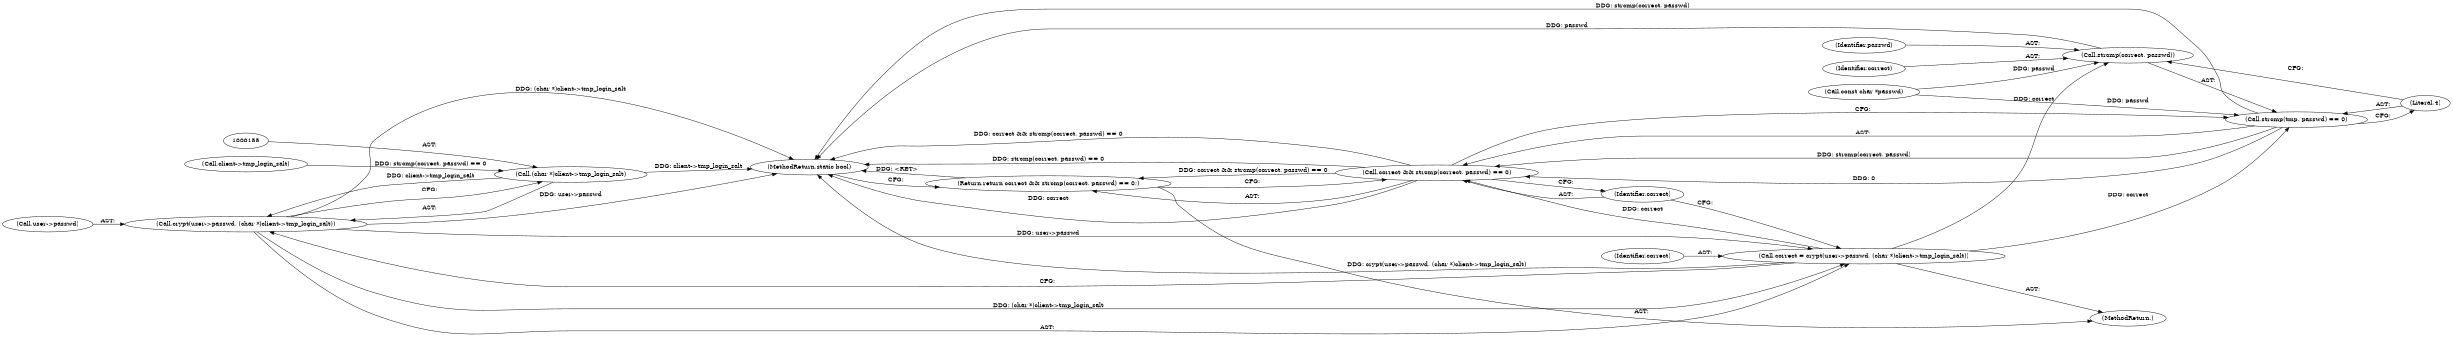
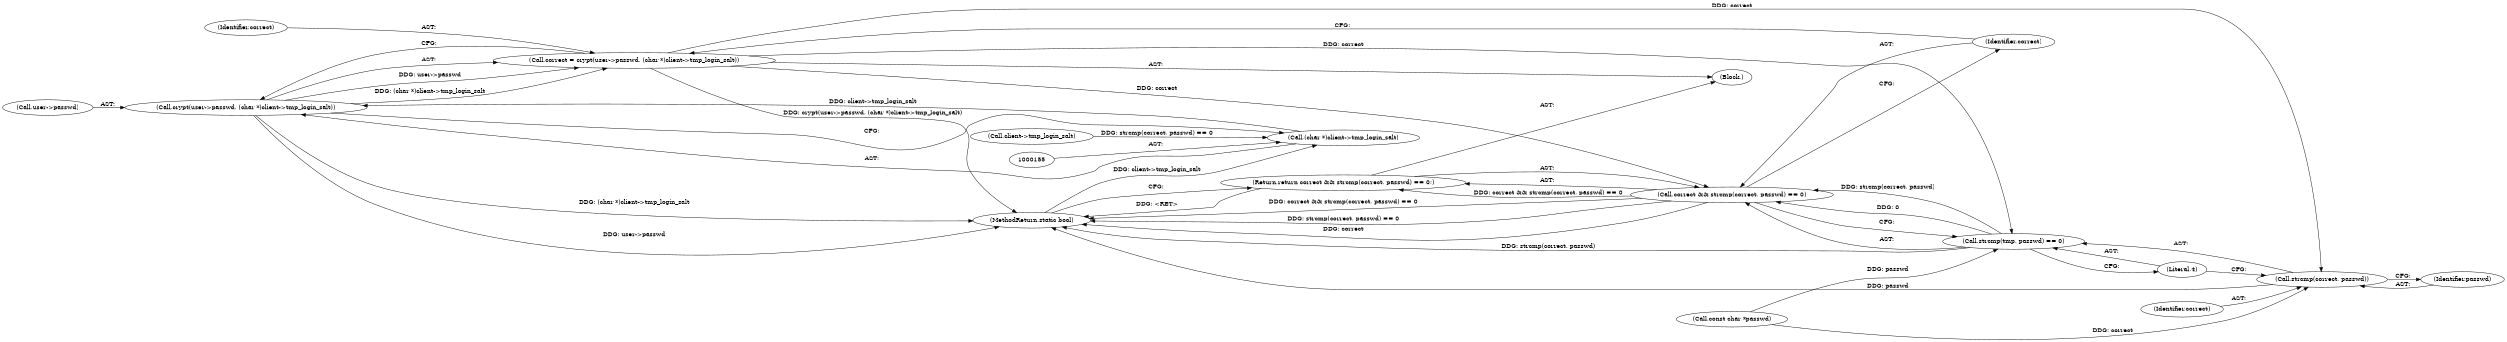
(2034, 69) -> (2113, 331)
(696, 171) -> (1176, 176)
(1253, 182) -> (1548, 168)
none -> (2402, 279)
(2128, 318) -> (1732, 77)
